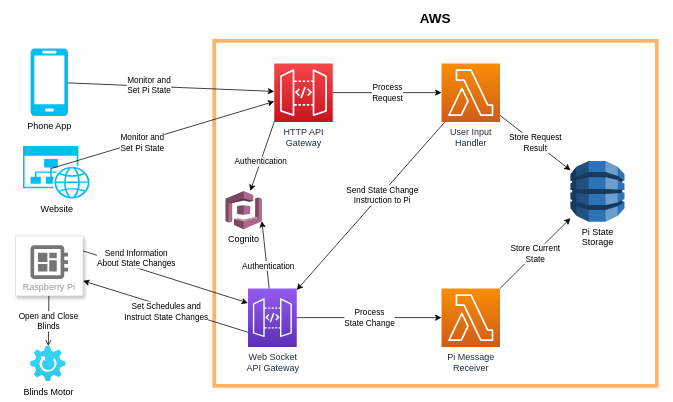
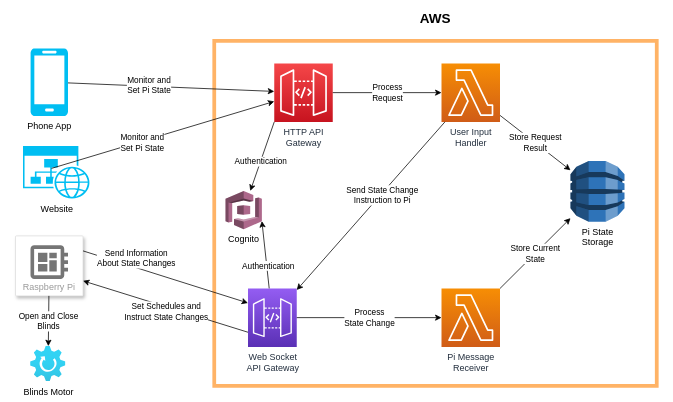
(48, 341) -> (48, 339)
